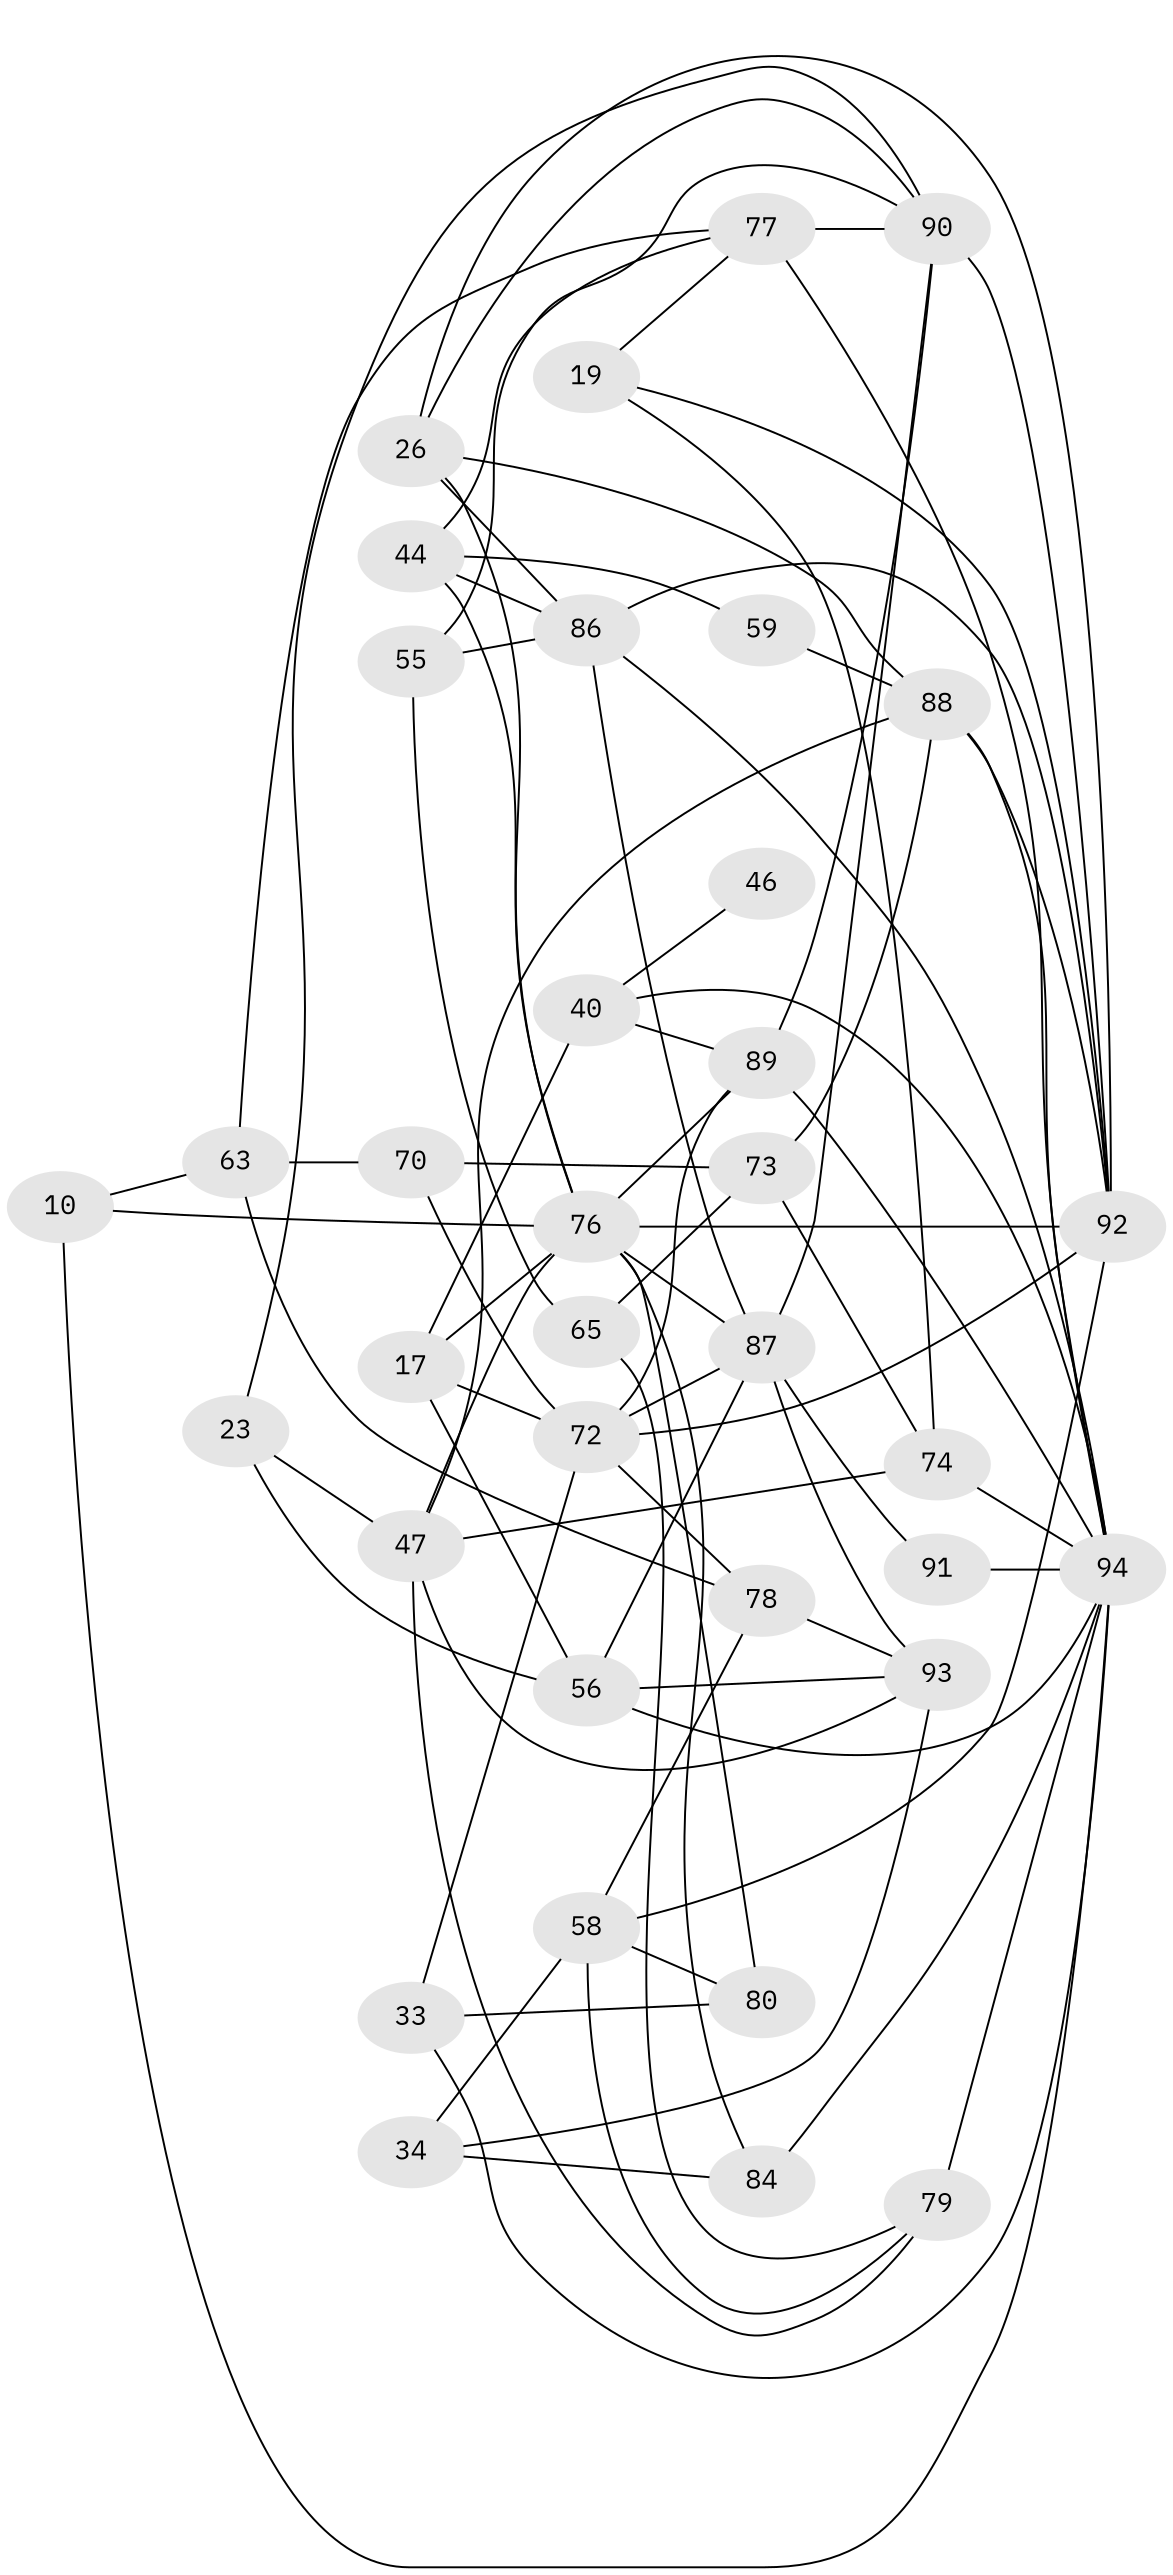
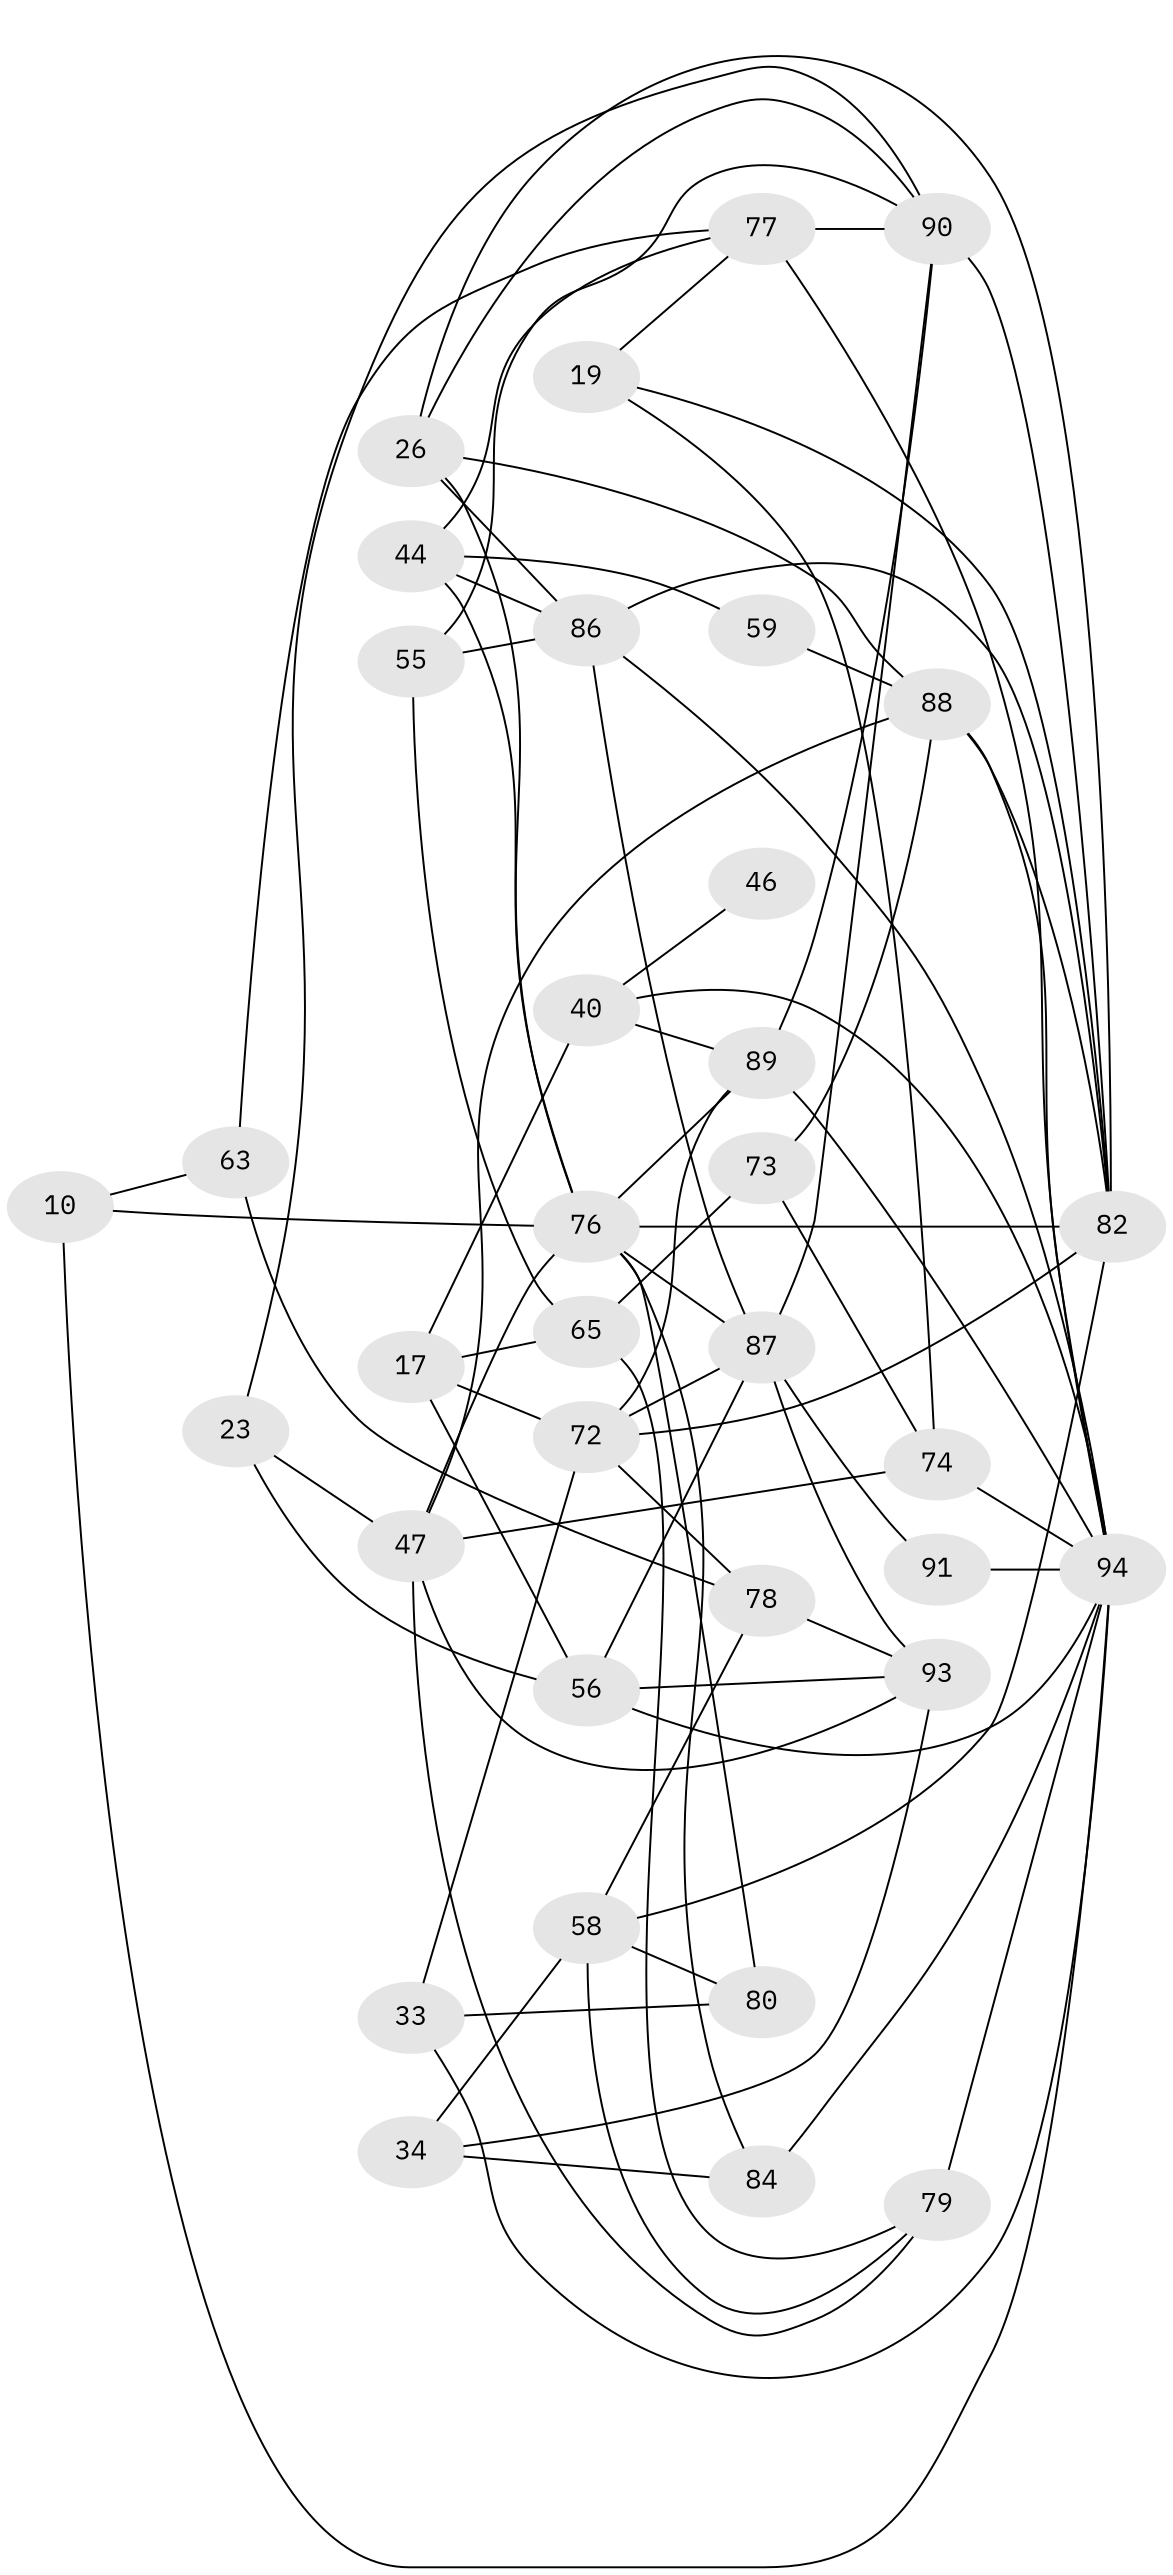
(411, 1162) -> none
(1113, 1227) -> (1113, 1227)
(499, 1297) -> (512, 1347)
